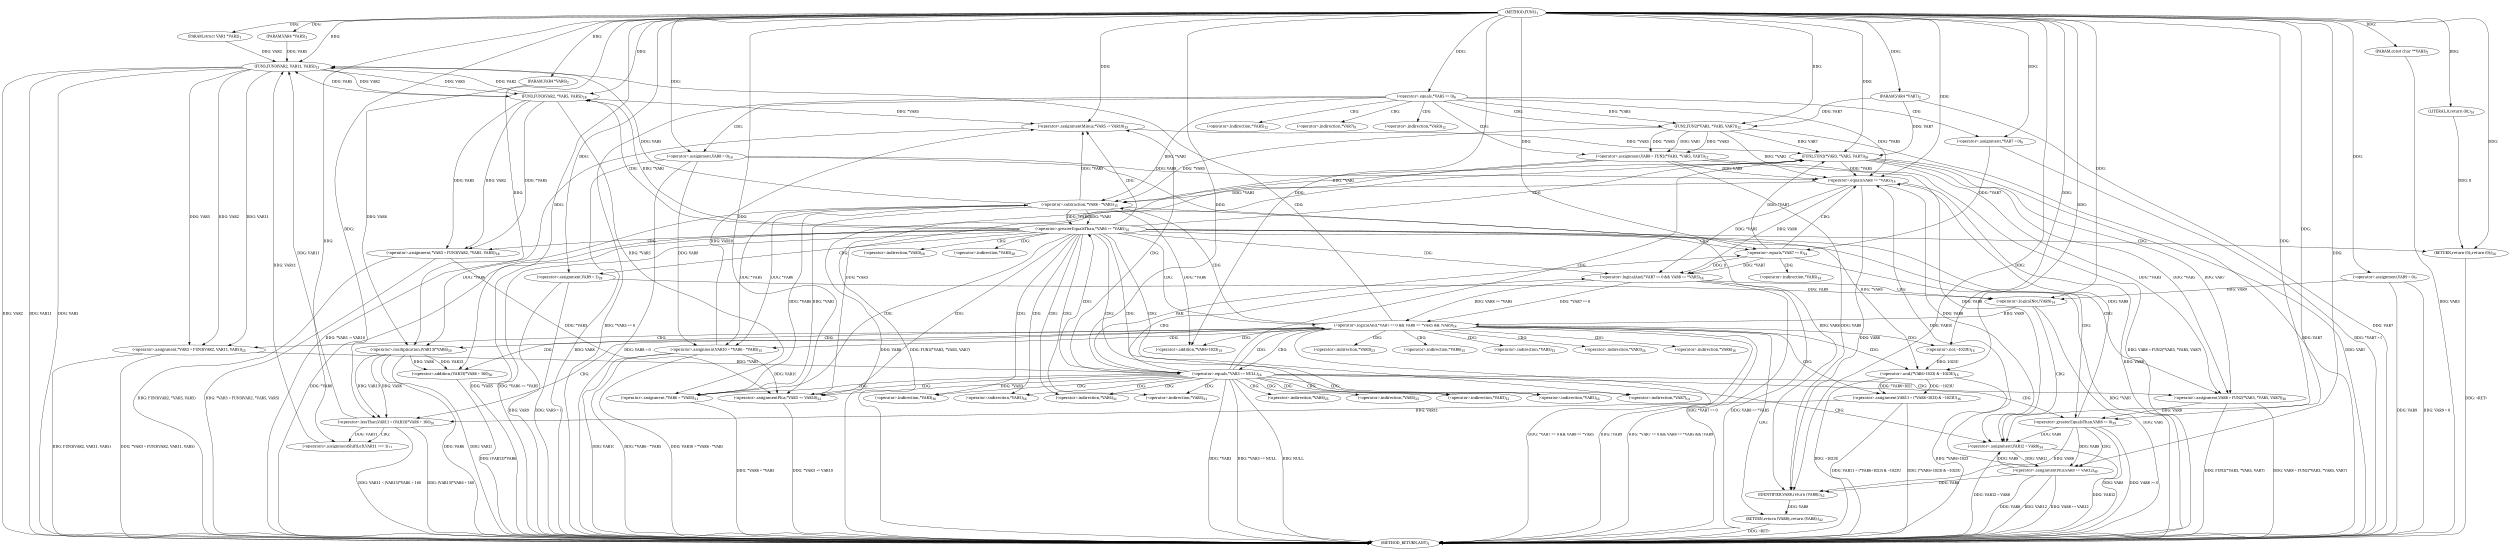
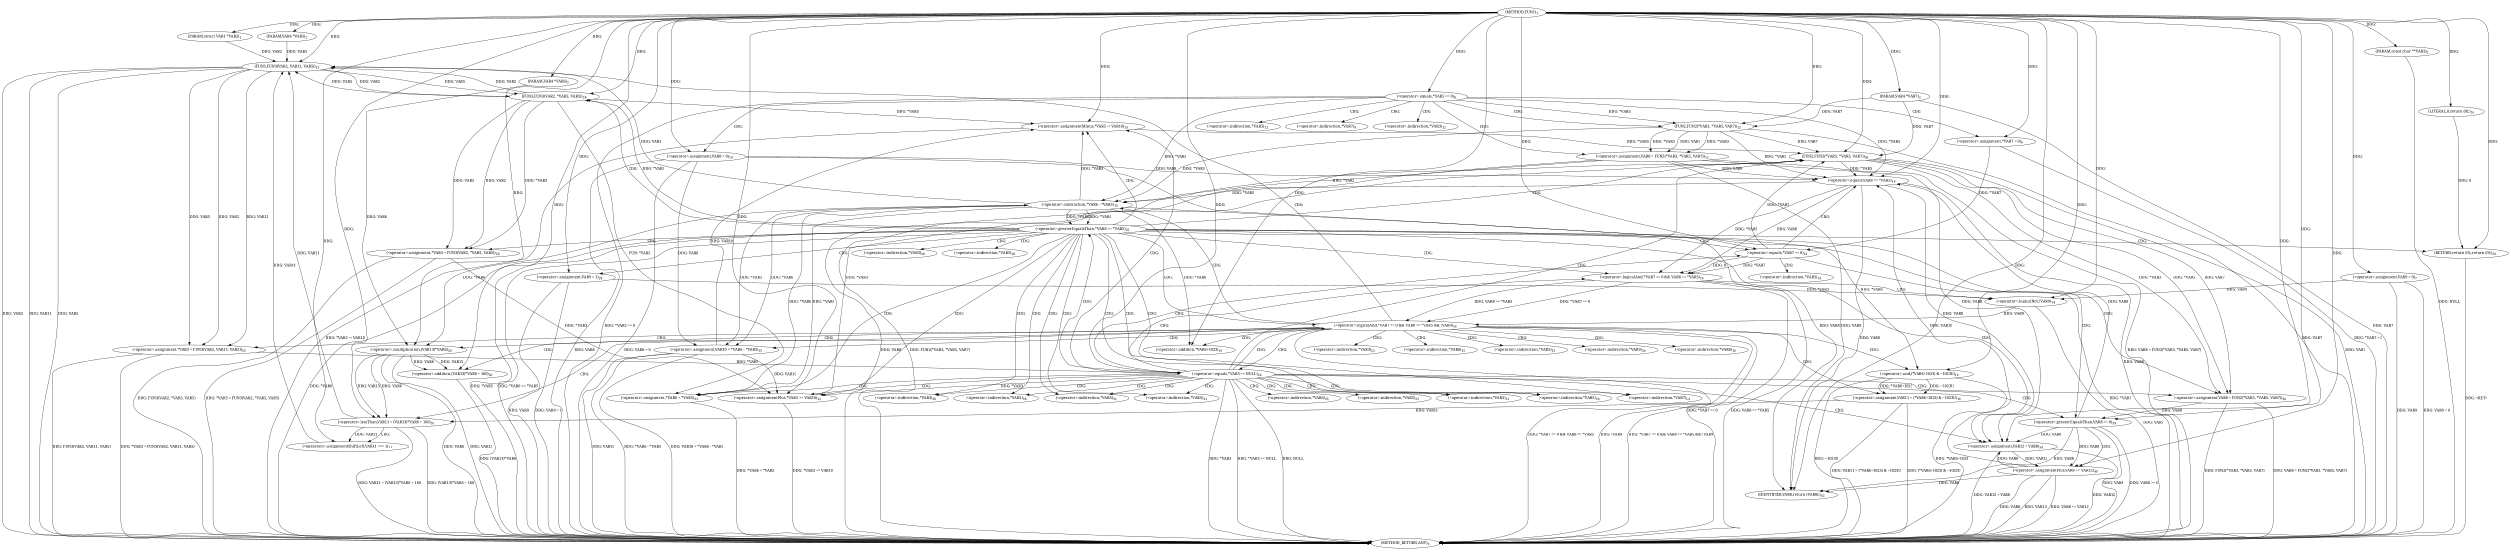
(640, 253) -> (640, 253)
(1818, 290) -> (1818, 290)
(2450, 302) -> (2450, 302)
(1180, 314) -> (1180, 314)
(1951, 350) -> none
(2056, 390) -> (1657, 251)
(1784, 519) -> none
